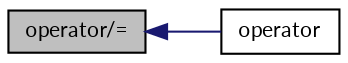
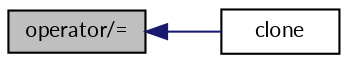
(280, 32) -> (280, 32)
